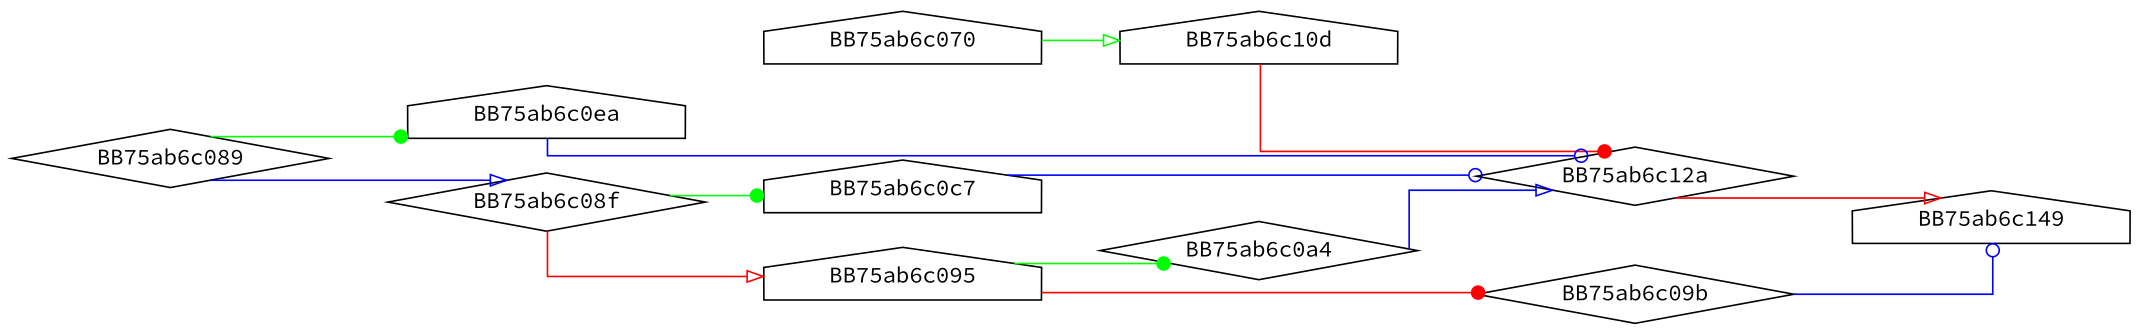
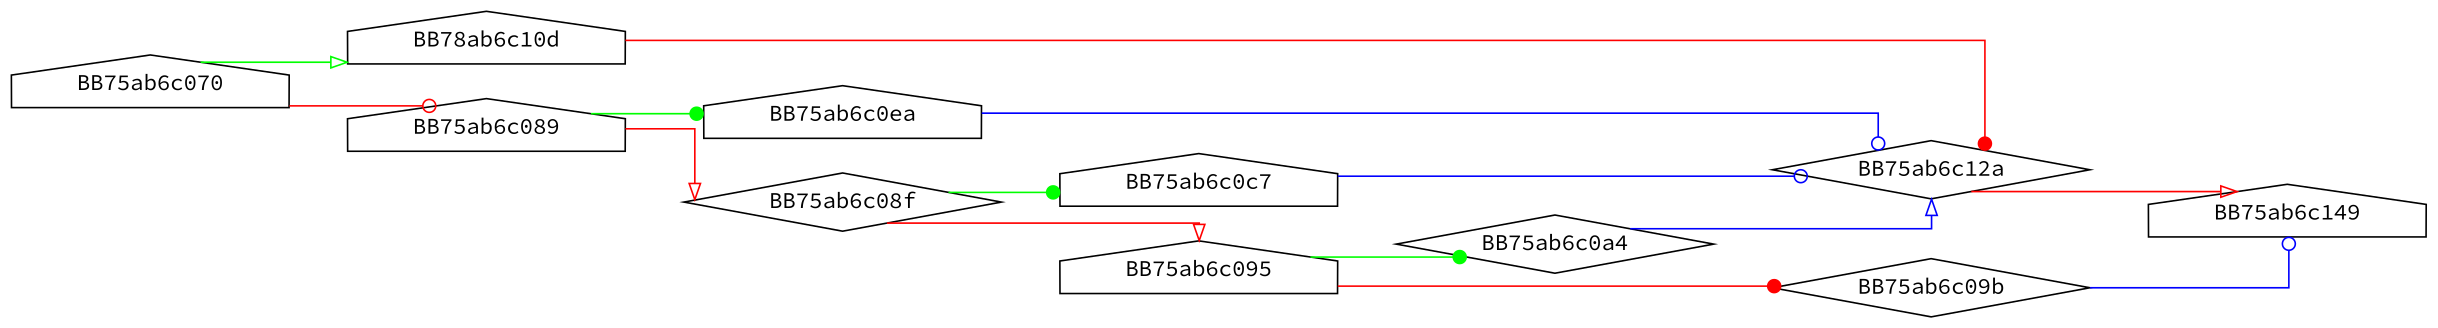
(1259, 40) -> (486, 40)
none -> (356, 106)
(170, 158) -> (486, 128)
(350, 180) -> (687, 129)
